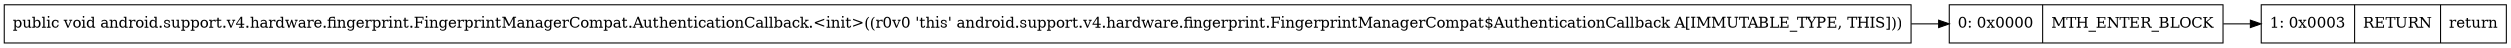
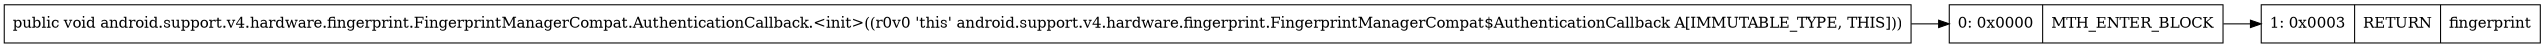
(2473, 23) -> (2490, 23)
